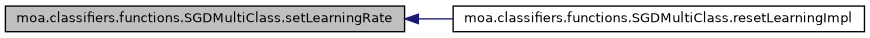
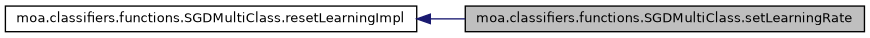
(436, 19) -> (448, 19)
